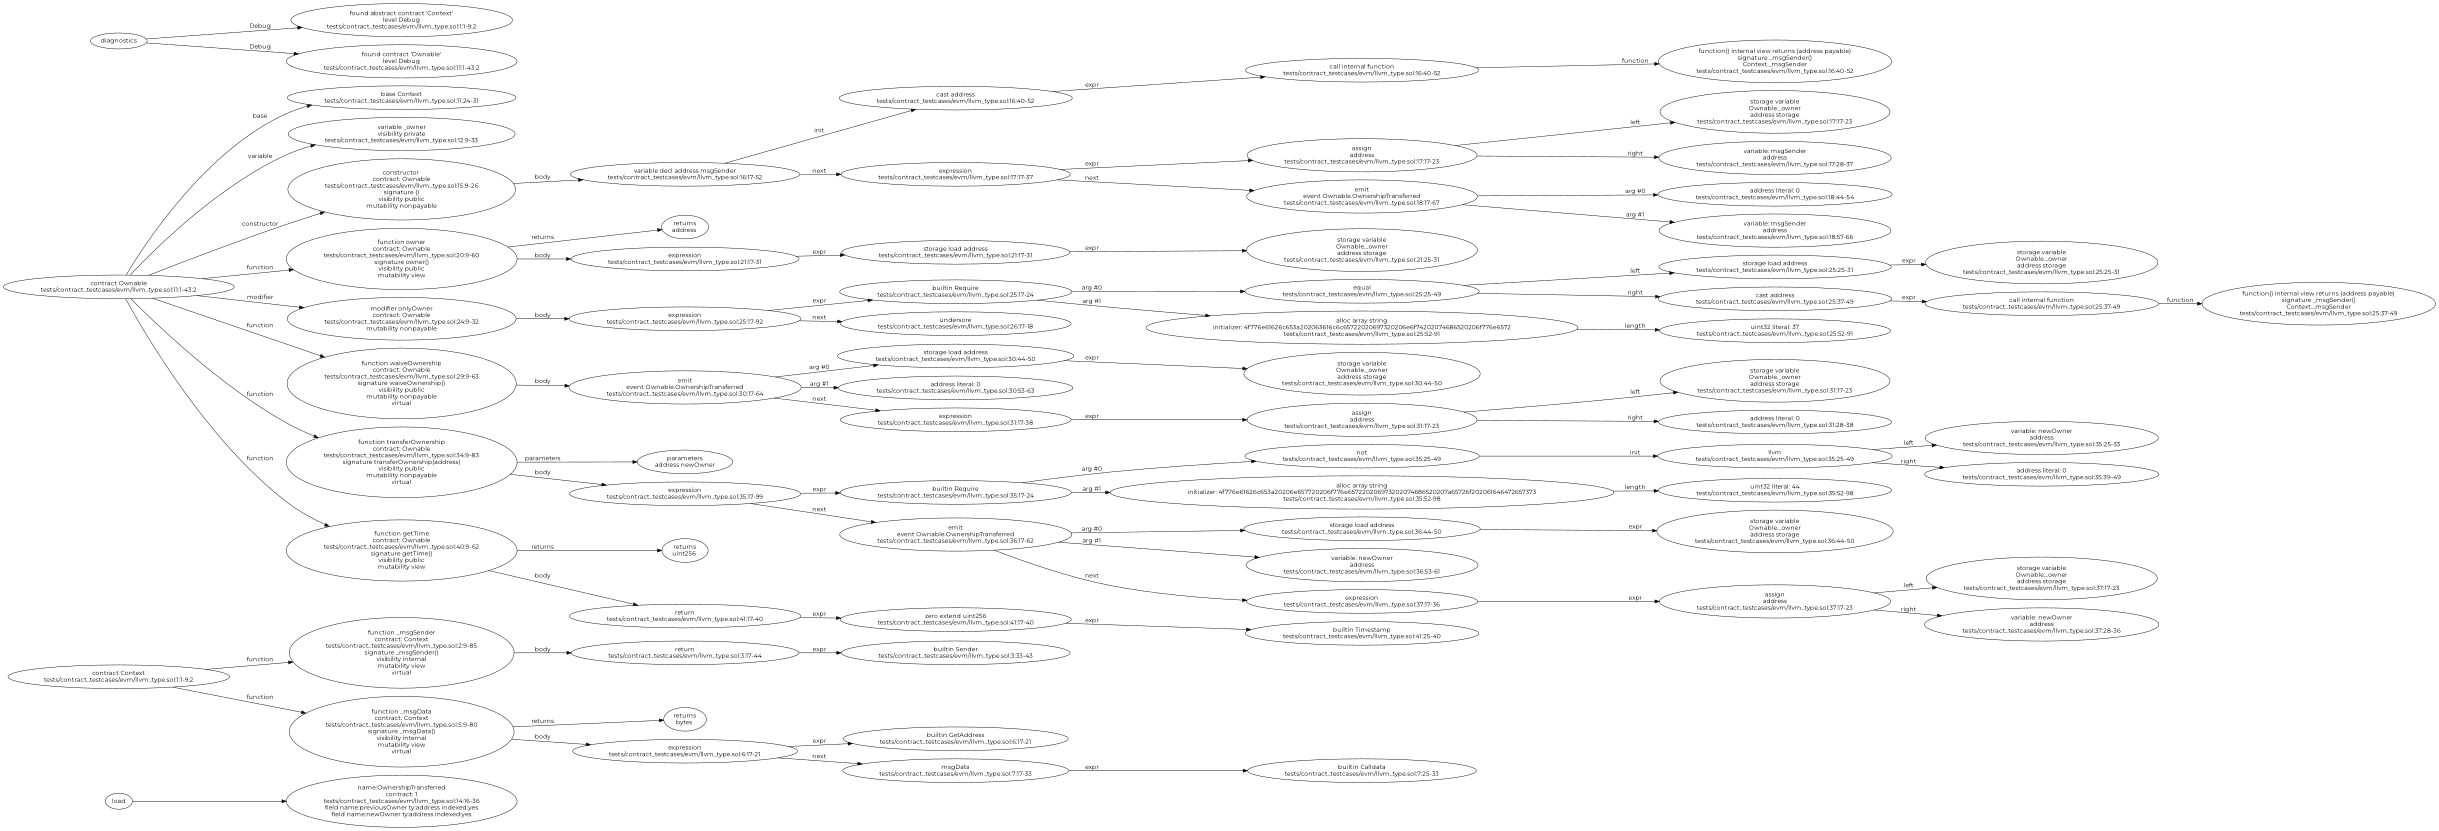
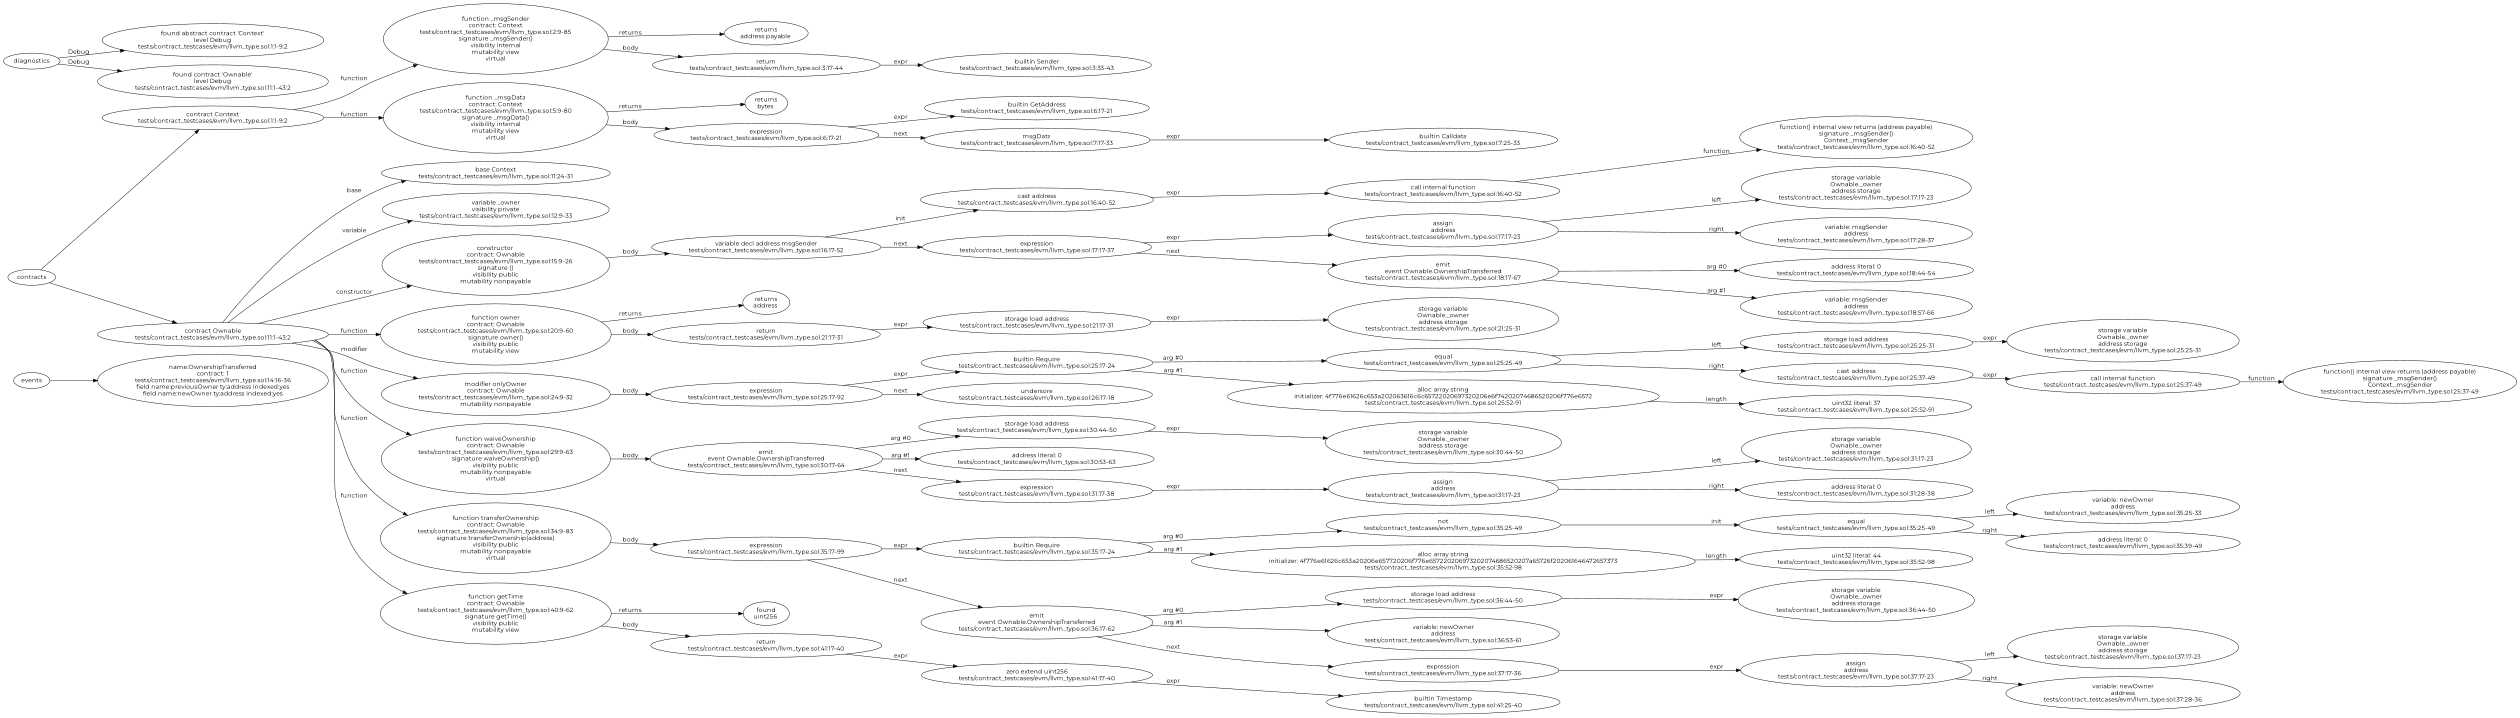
none -> (766, 33)
(685, 259) -> (766, 334)
none -> (32, 277)
(1775, 456) -> (1856, 525)
(685, 462) -> none
(685, 551) -> (766, 614)
(119, 801) -> (32, 381)
